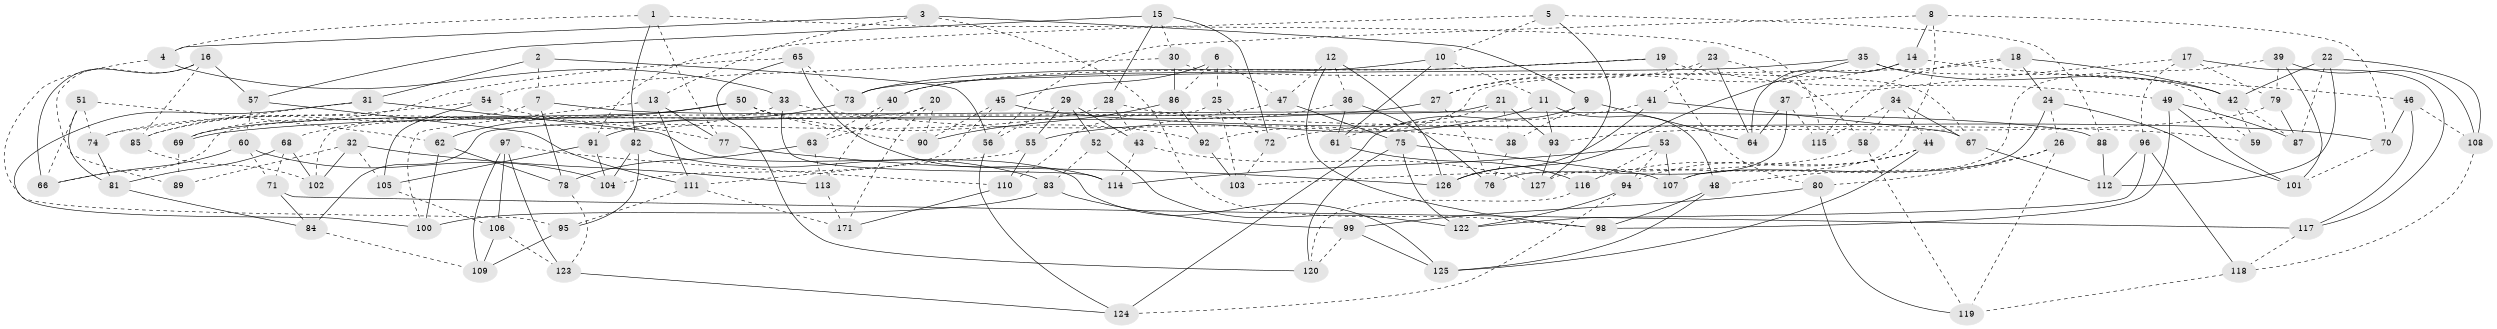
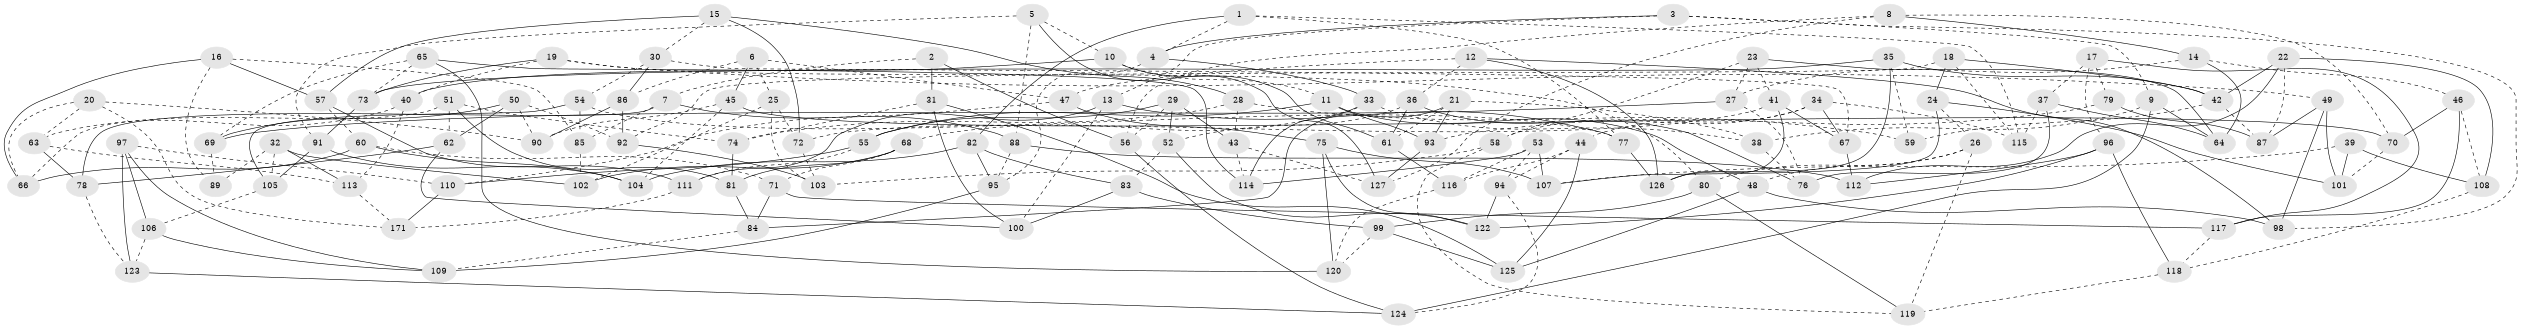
(1262, 33) -> (1966, 32)
(2278, 75) -> none
(628, 208) -> (1004, 165)
